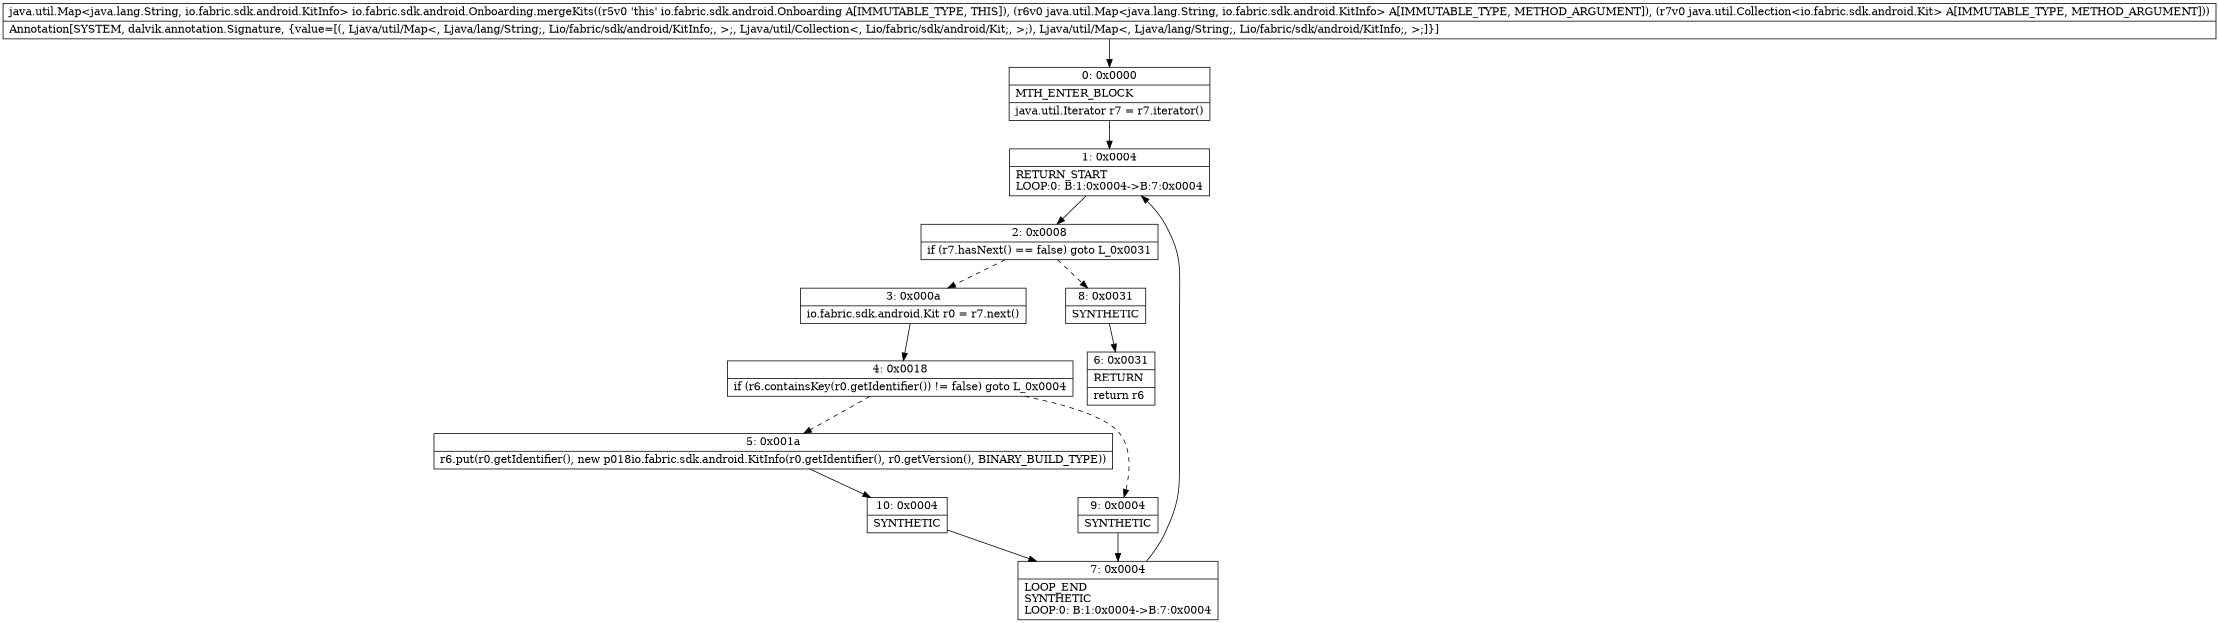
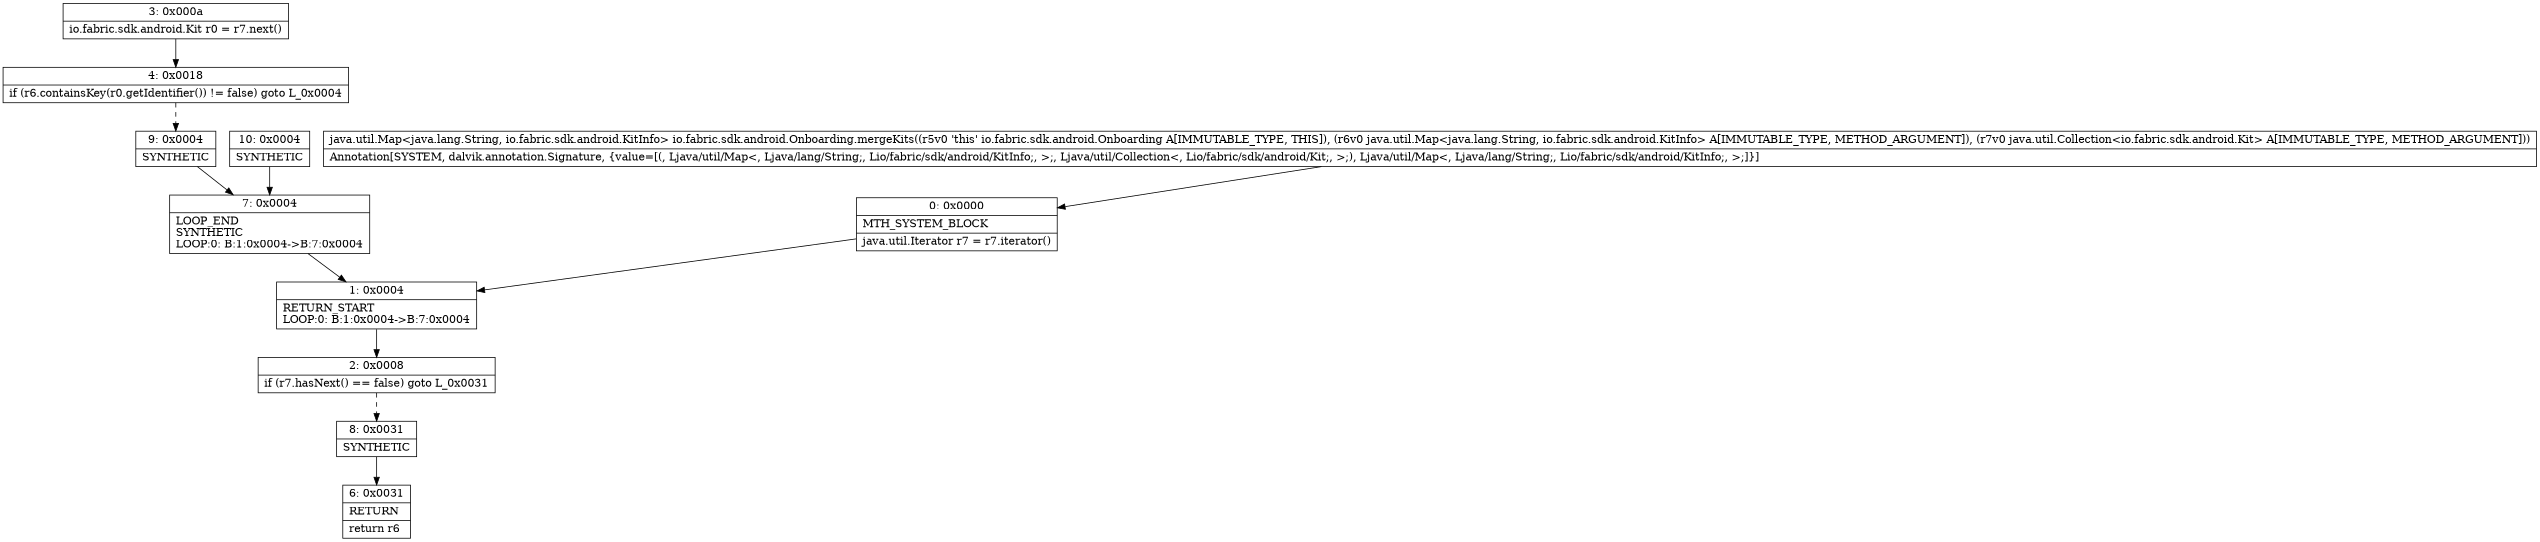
(1075, 93) -> (925, 224)
(980, 272) -> none
(773, 451) -> none
